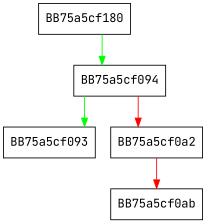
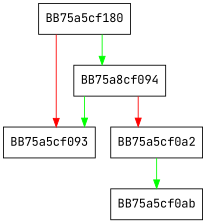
none -> (56, 76)
(120, 81) -> (120, 81)
(157, 169) -> (157, 169)
